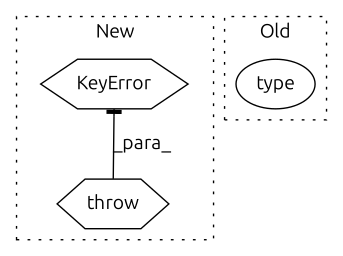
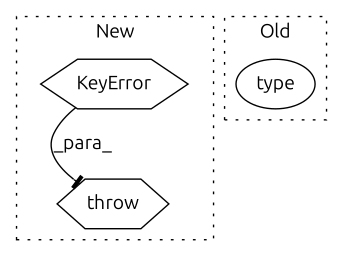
(114, 147) -> (51, 143)
